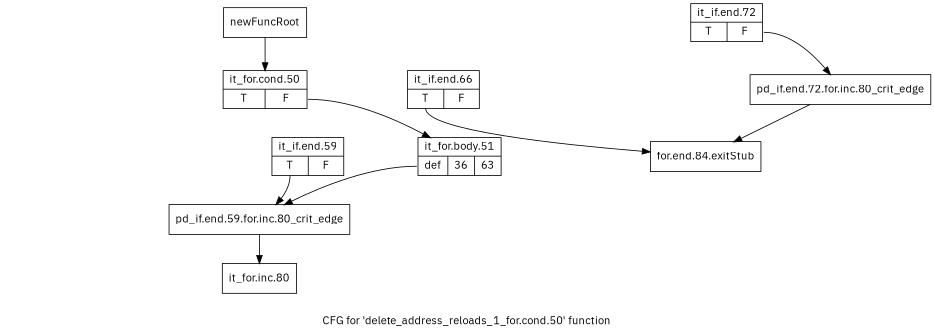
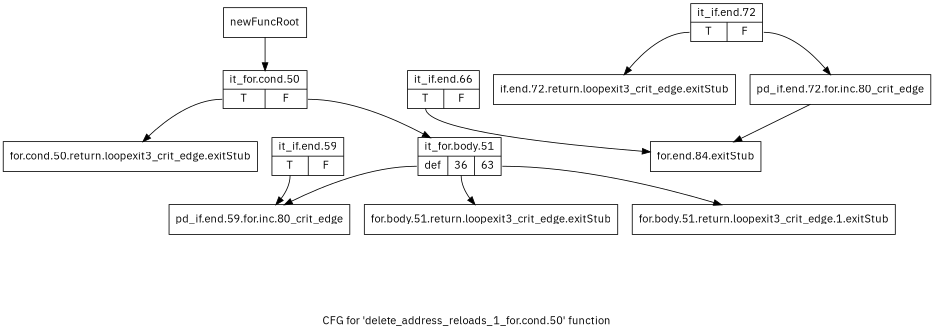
none -> (614, 90)
none -> (130, 157)
none -> (491, 219)
none -> (764, 219)
(259, 278) -> none
